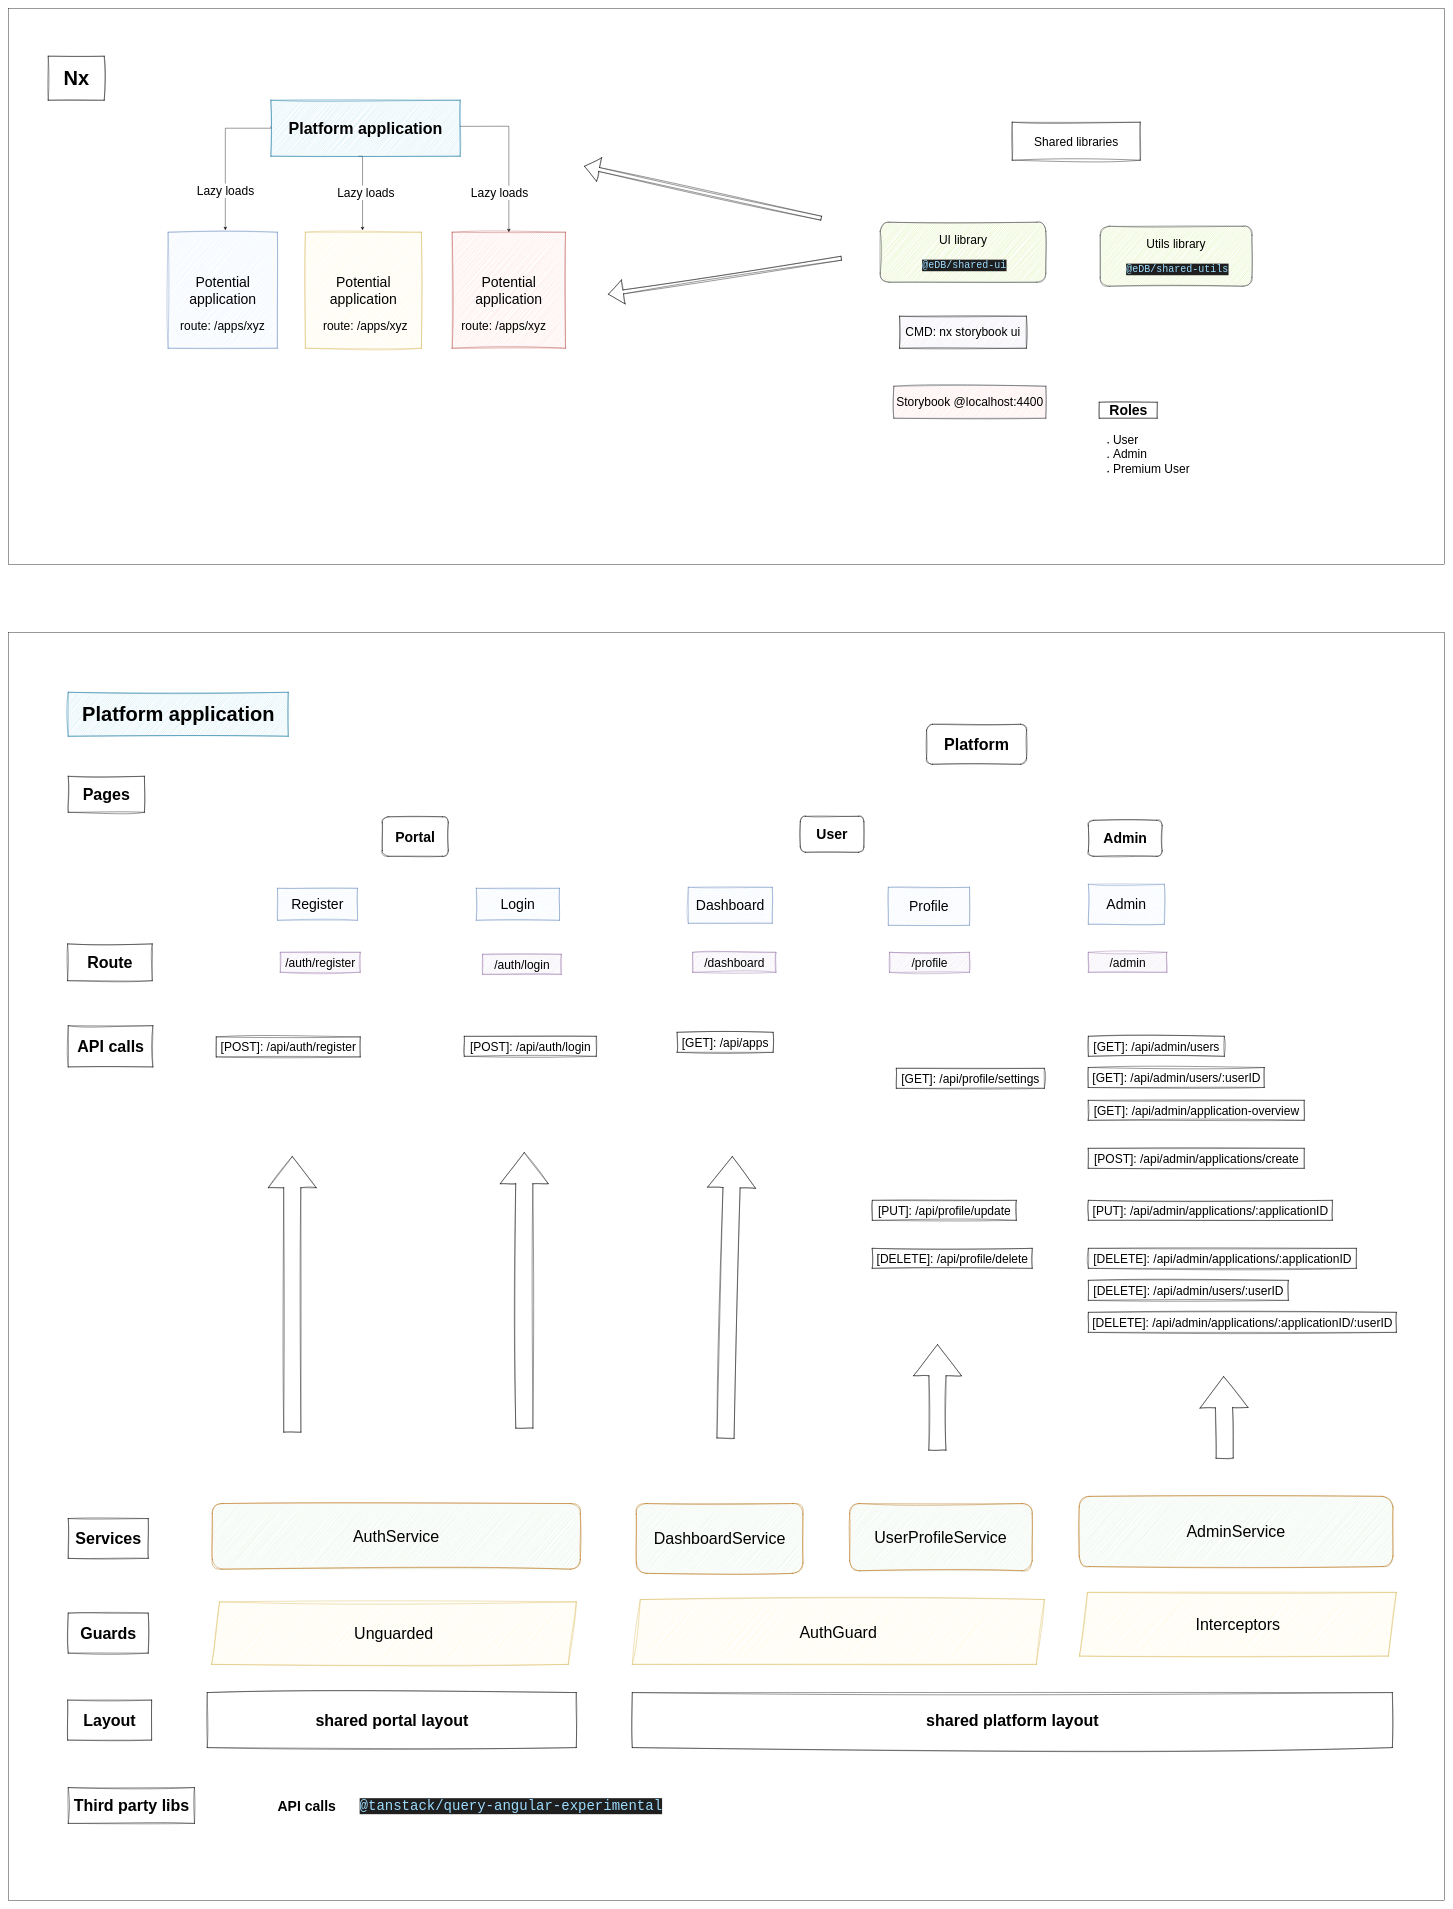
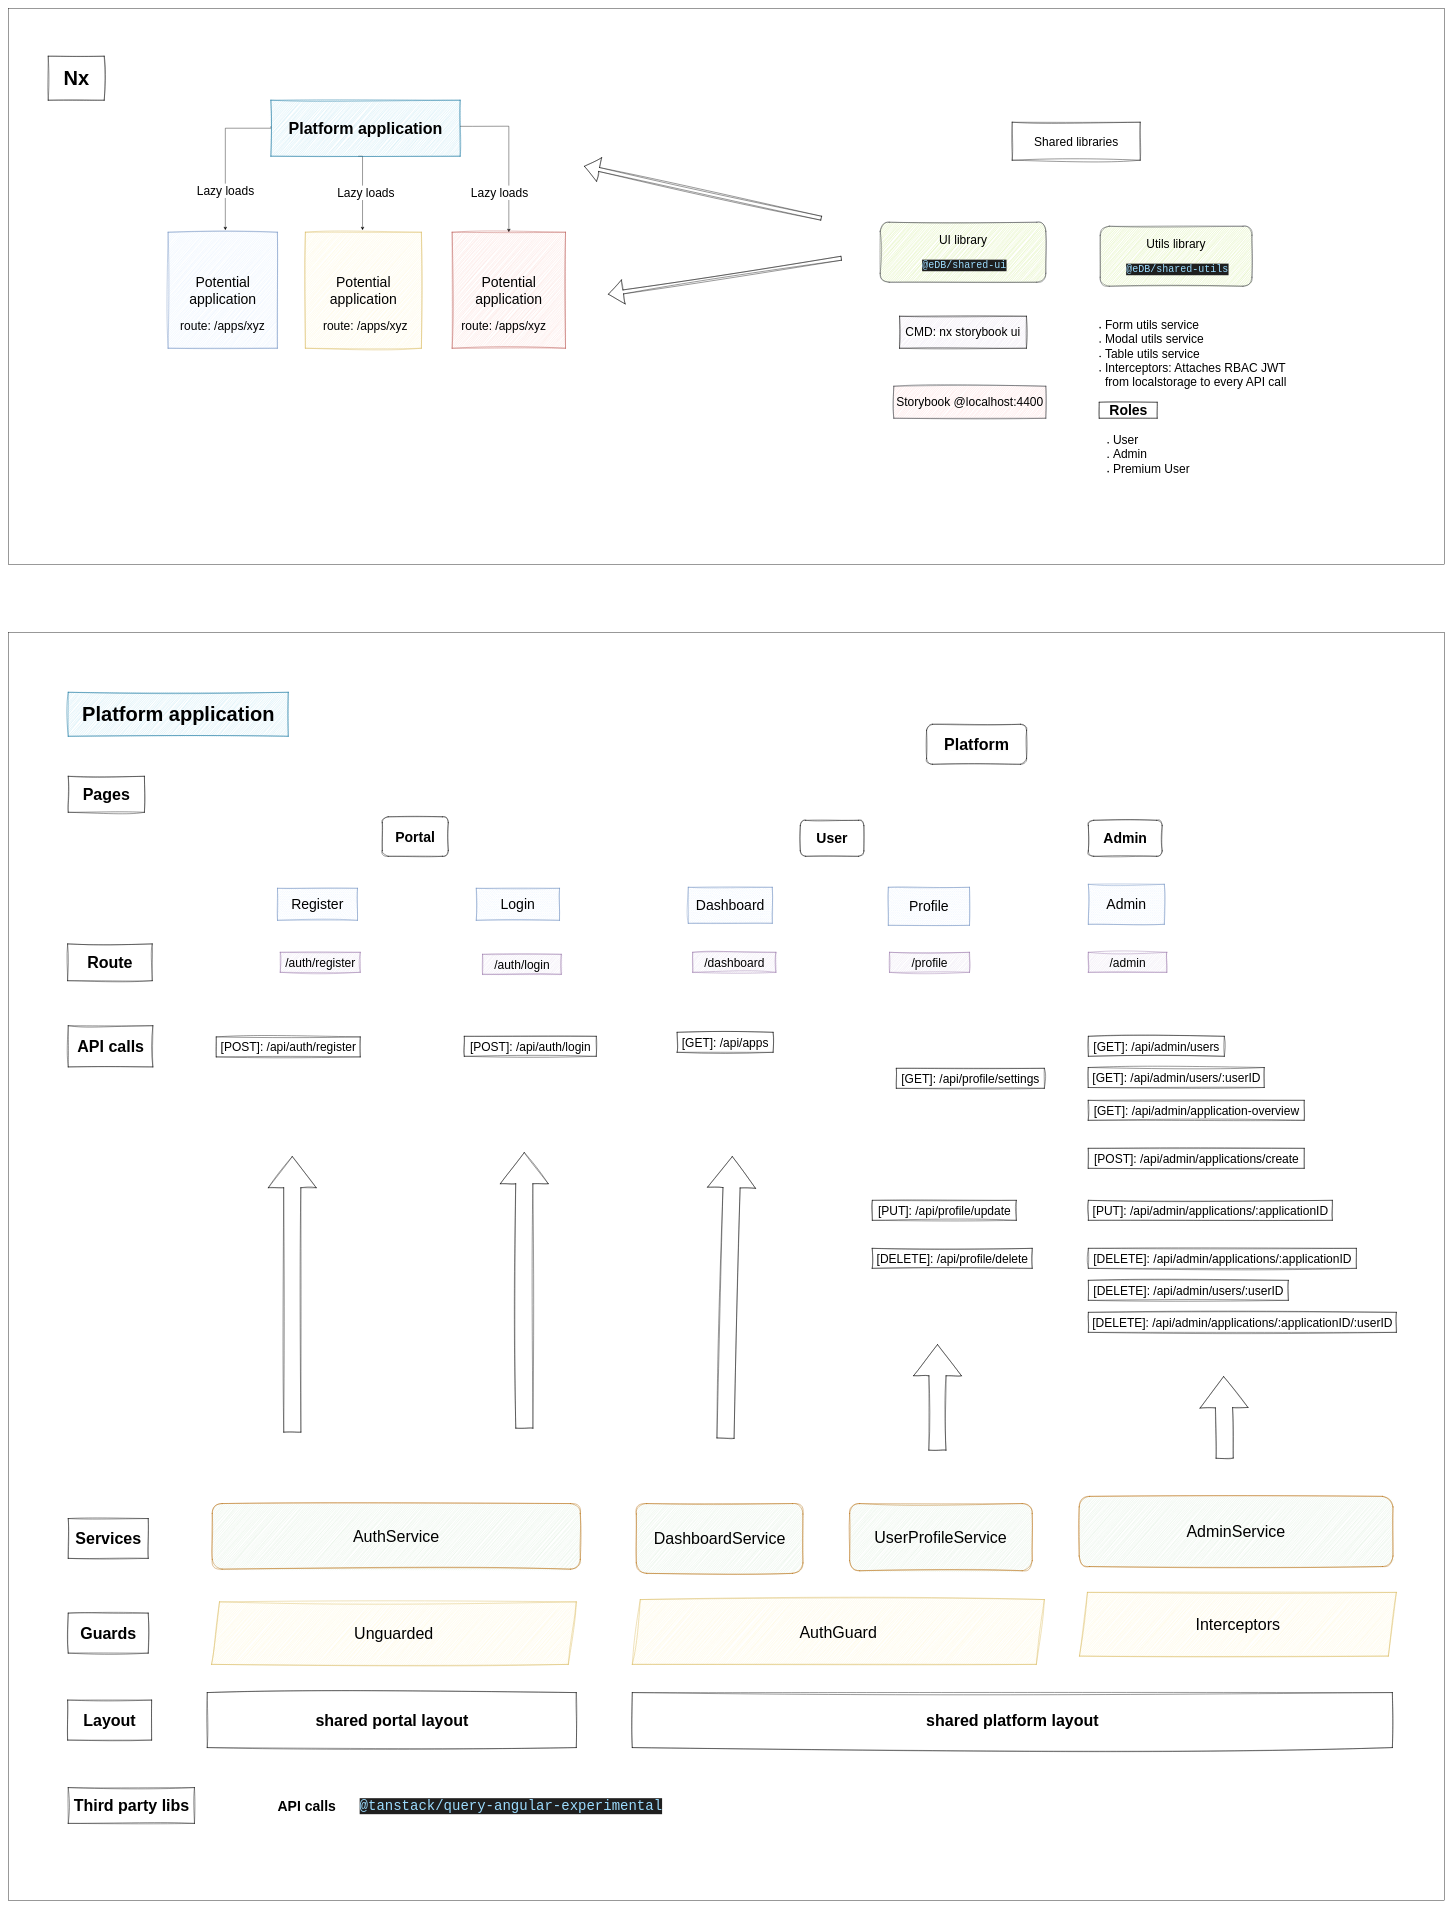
none -> (1196, 353)
(832, 834) -> (832, 838)
